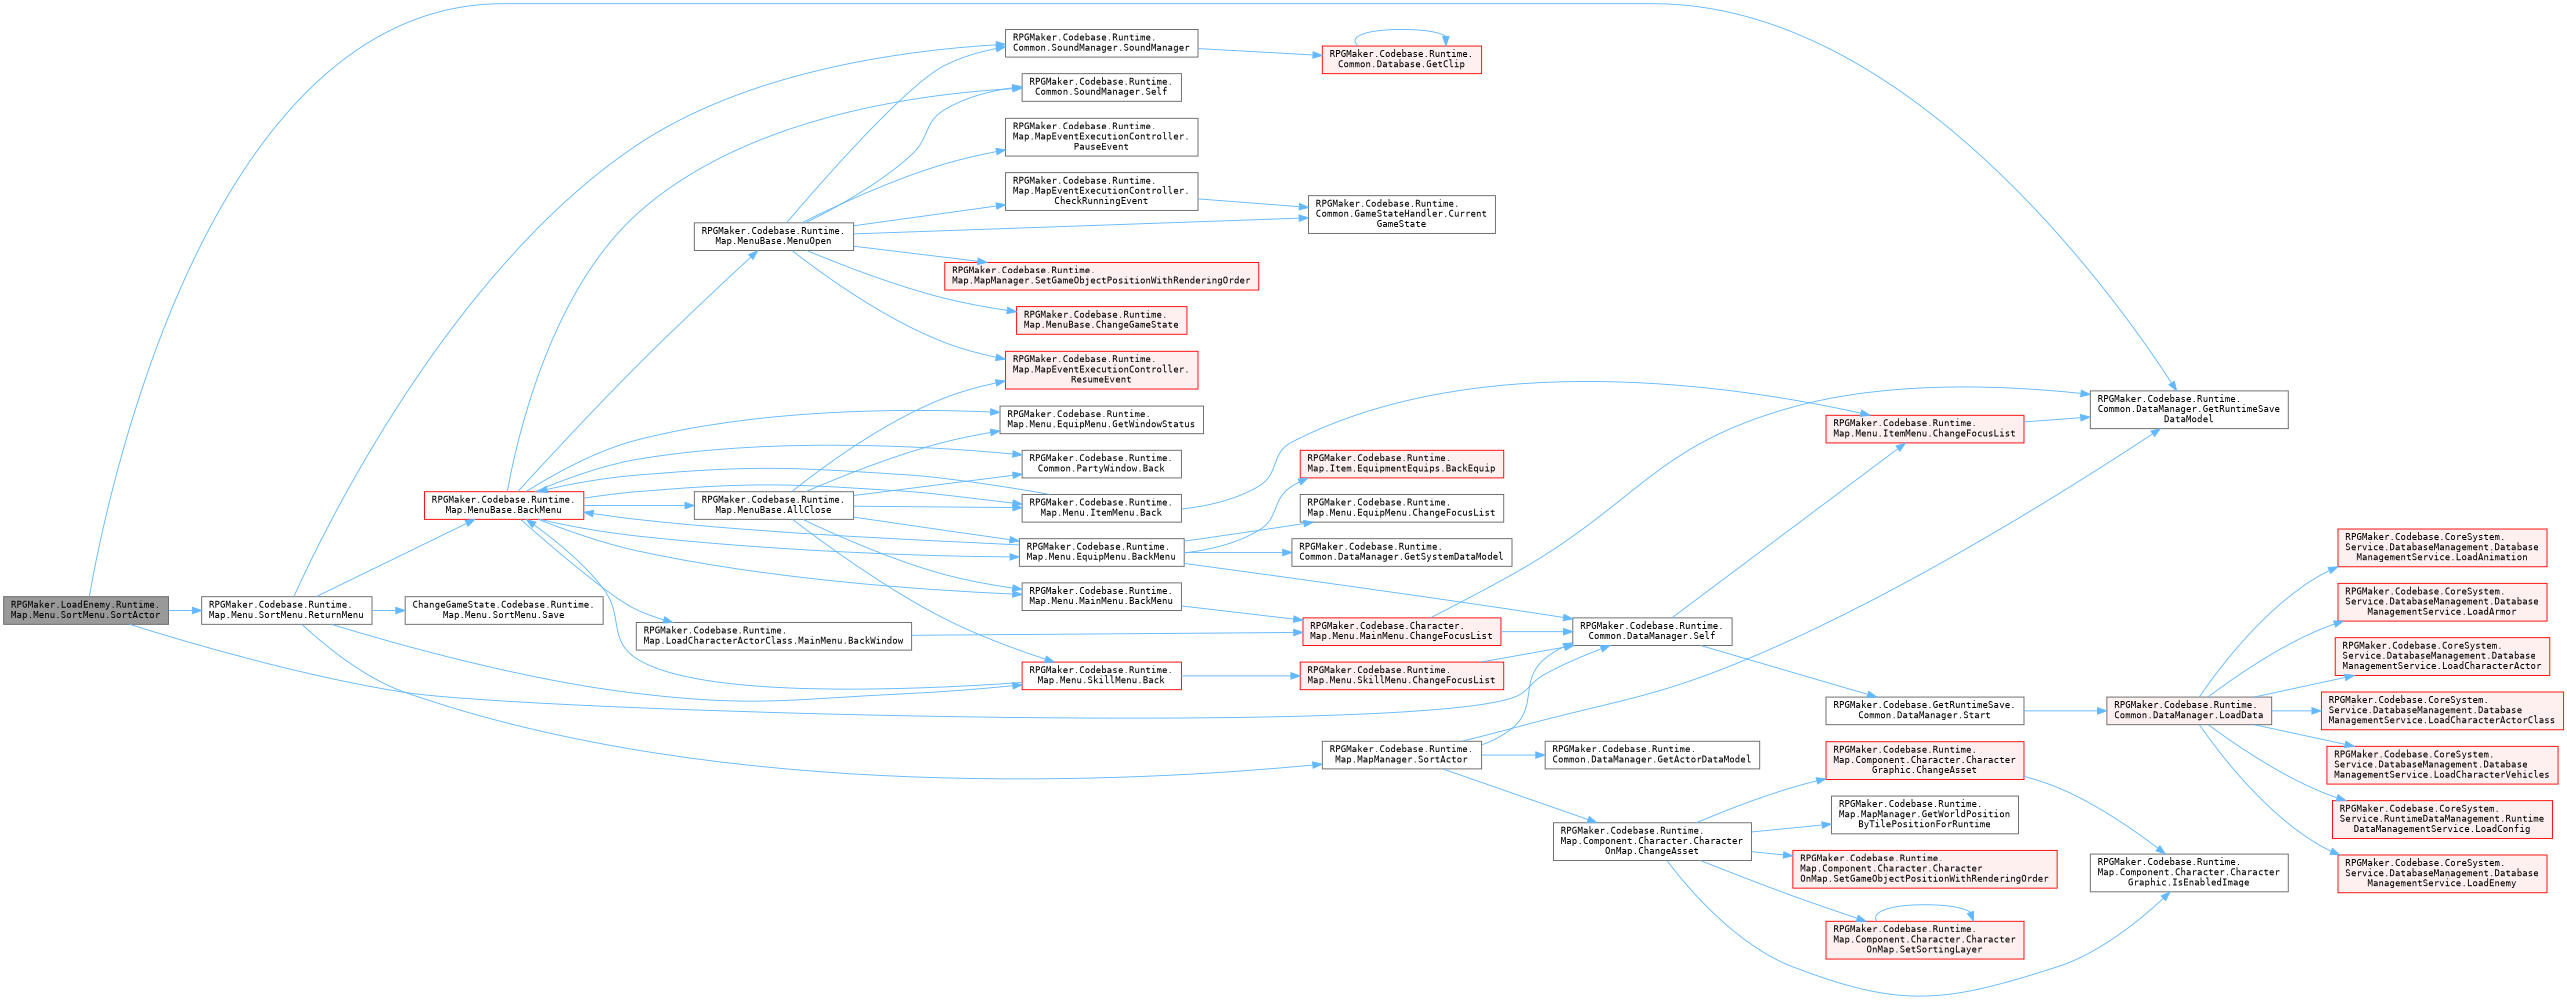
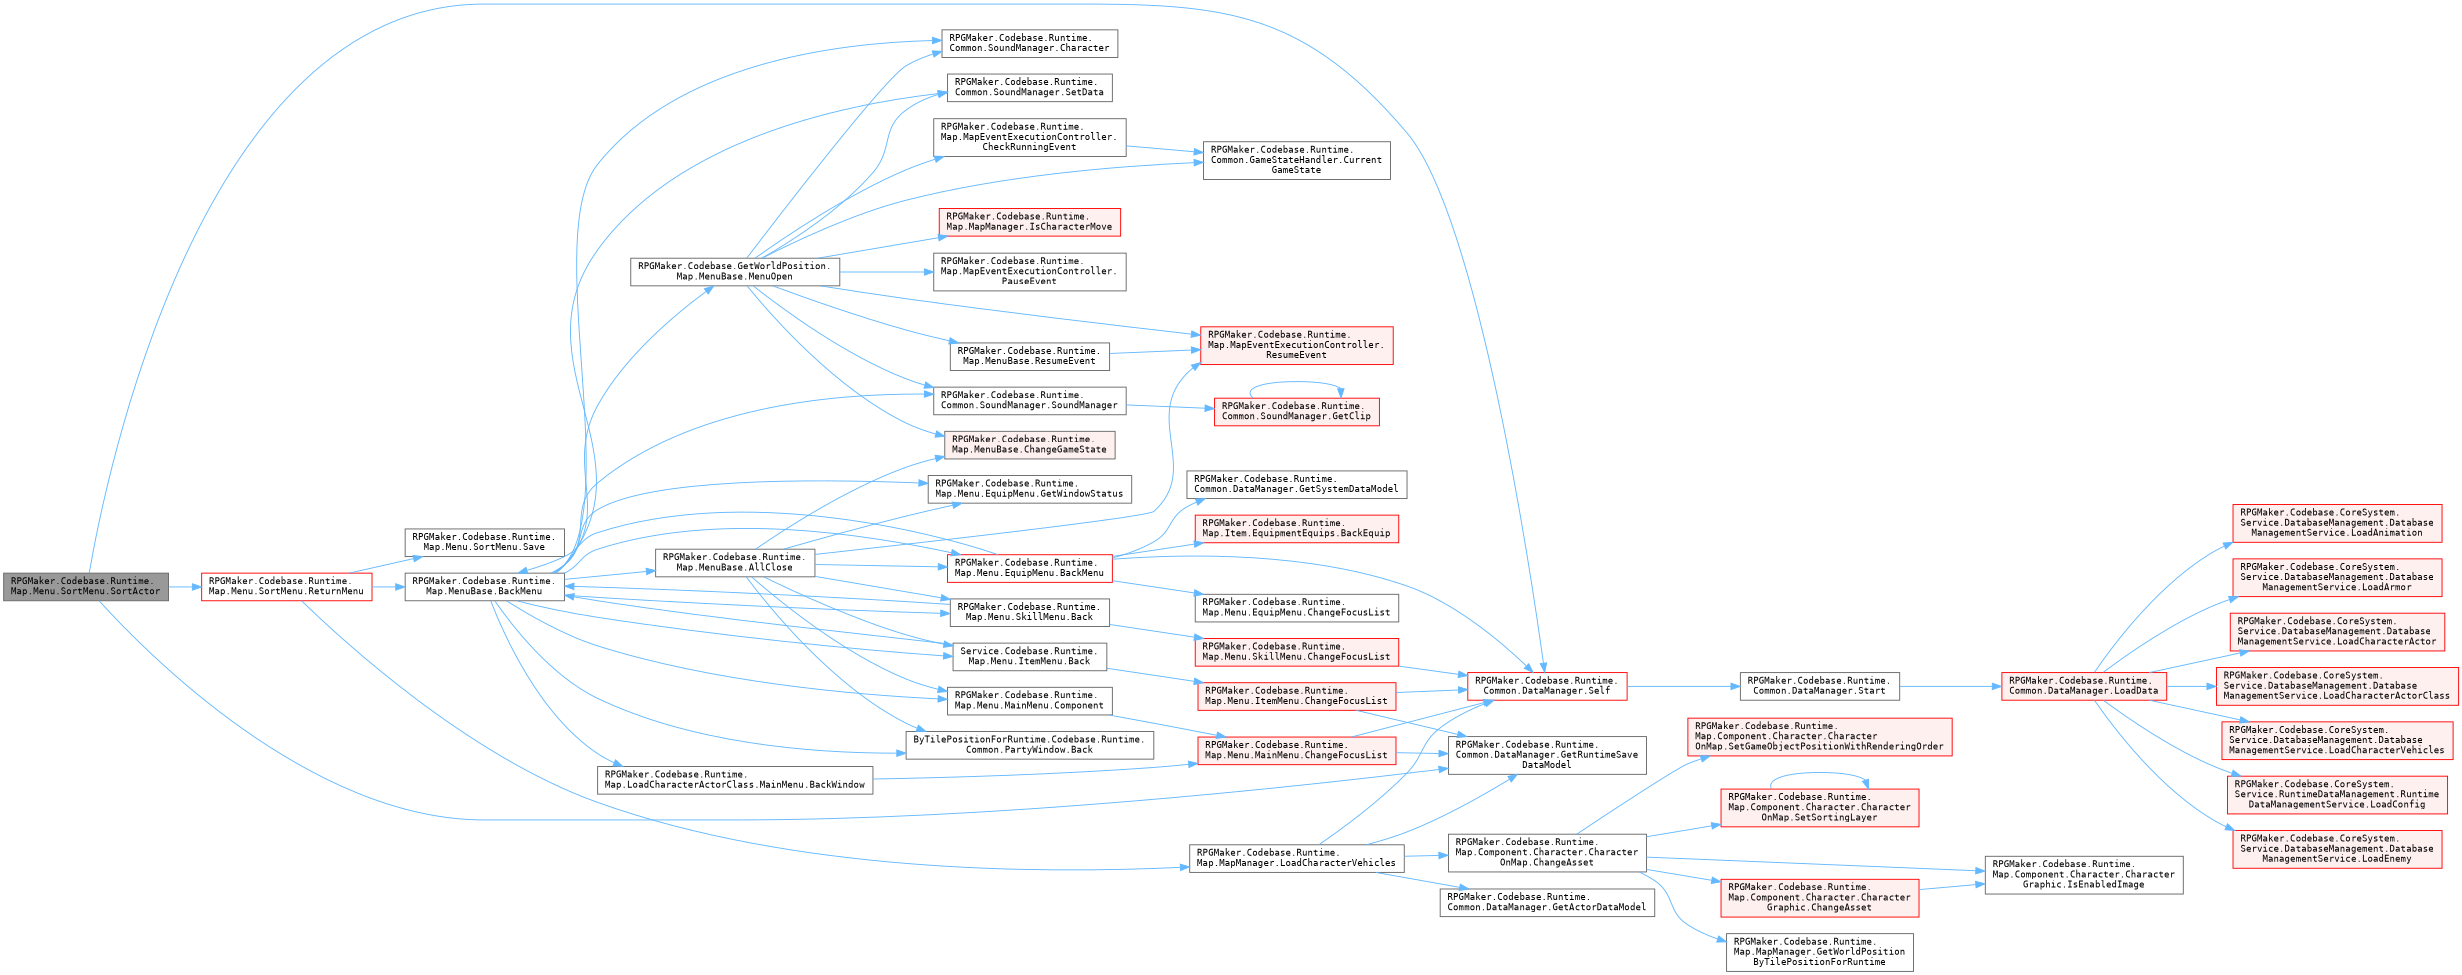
(1402, 60) -> (1297, 412)
(1102, 87) -> (1030, 44)
none -> (1030, 88)
(561, 207) -> (703, 426)
(774, 237) -> (735, 272)
(1102, 276) -> (1030, 222)
(1102, 320) -> (1030, 445)
none -> (1030, 357)
(1102, 464) -> (1030, 745)
none -> (842, 496)
(504, 506) -> (485, 587)
(1102, 508) -> (1030, 657)
(1785, 533) -> (1427, 691)
(1102, 552) -> (1030, 569)
(1102, 597) -> (1030, 701)
(86, 610) -> (86, 587)
(287, 610) -> (287, 587)
(504, 610) -> (485, 543)
(1402, 632) -> (1297, 751)
(1652, 632) -> (1547, 686)
(1102, 676) -> (1030, 613)
(668, 697) -> (753, 606)
(1925, 711) -> (1820, 686)
(2189, 711) -> (2084, 686)
(1402, 755) -> (1297, 859)
